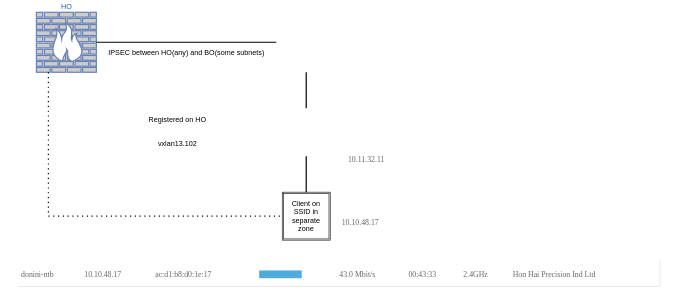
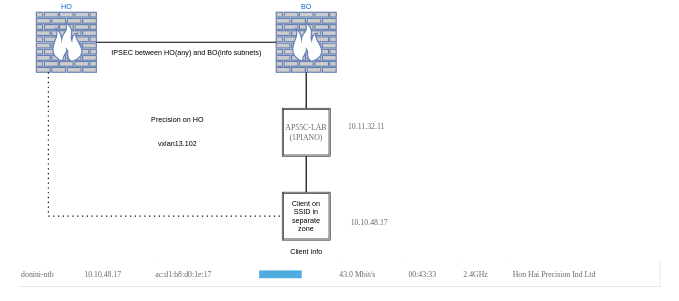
none -> (306, 42)
(187, 53) -> (187, 53)
(178, 120) -> (178, 120)
none -> (306, 132)
(366, 159) -> (366, 126)
(360, 222) -> (369, 222)
none -> (306, 252)
